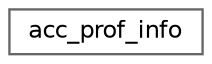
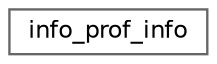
(106, 32) -> (108, 32)
